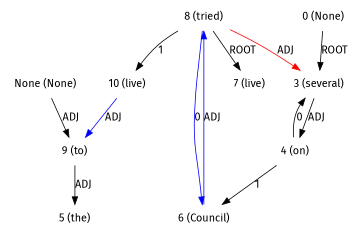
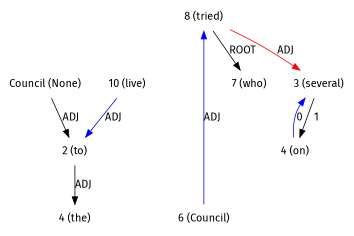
(324, 17) -> none
(158, 45) -> none
(46, 84) -> (46, 84)
(249, 84) -> (249, 84)
(195, 114) -> none
(317, 118) -> (317, 118)
(294, 120) -> (294, 120)
(75, 151) -> (75, 151)
(253, 183) -> none
(75, 219) -> (75, 219)
